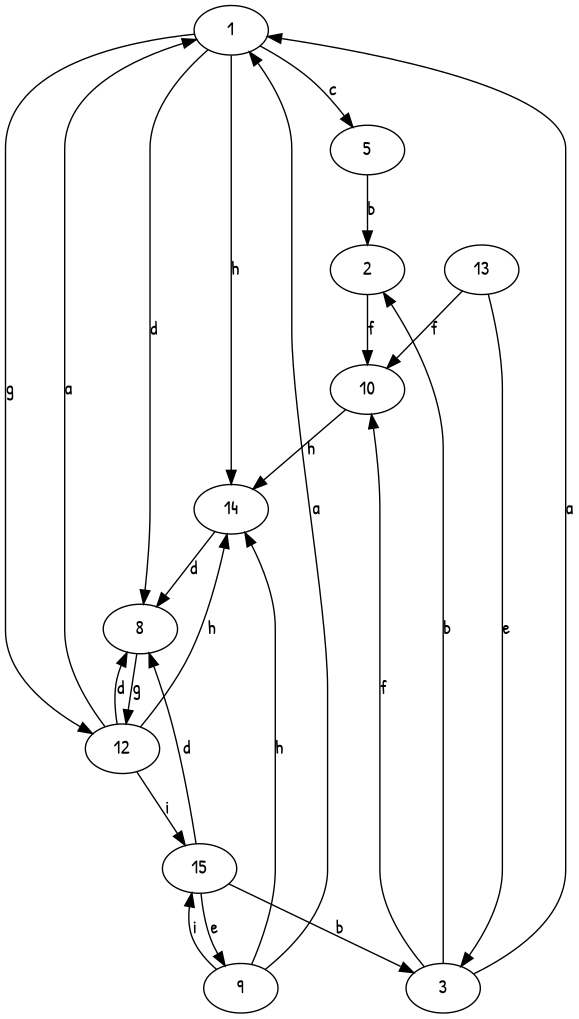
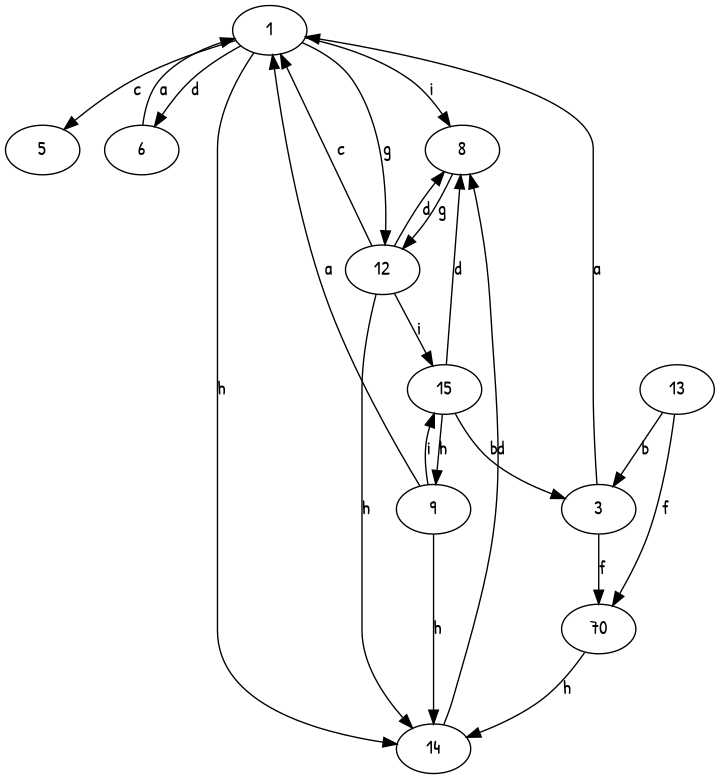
none -> (142, 150)
(367, 270) -> none
(154, 330) -> (432, 90)
(69, 390) -> (341, 150)
(367, 390) -> (599, 629)
(507, 629) -> (646, 449)
(215, 928) -> (444, 449)
